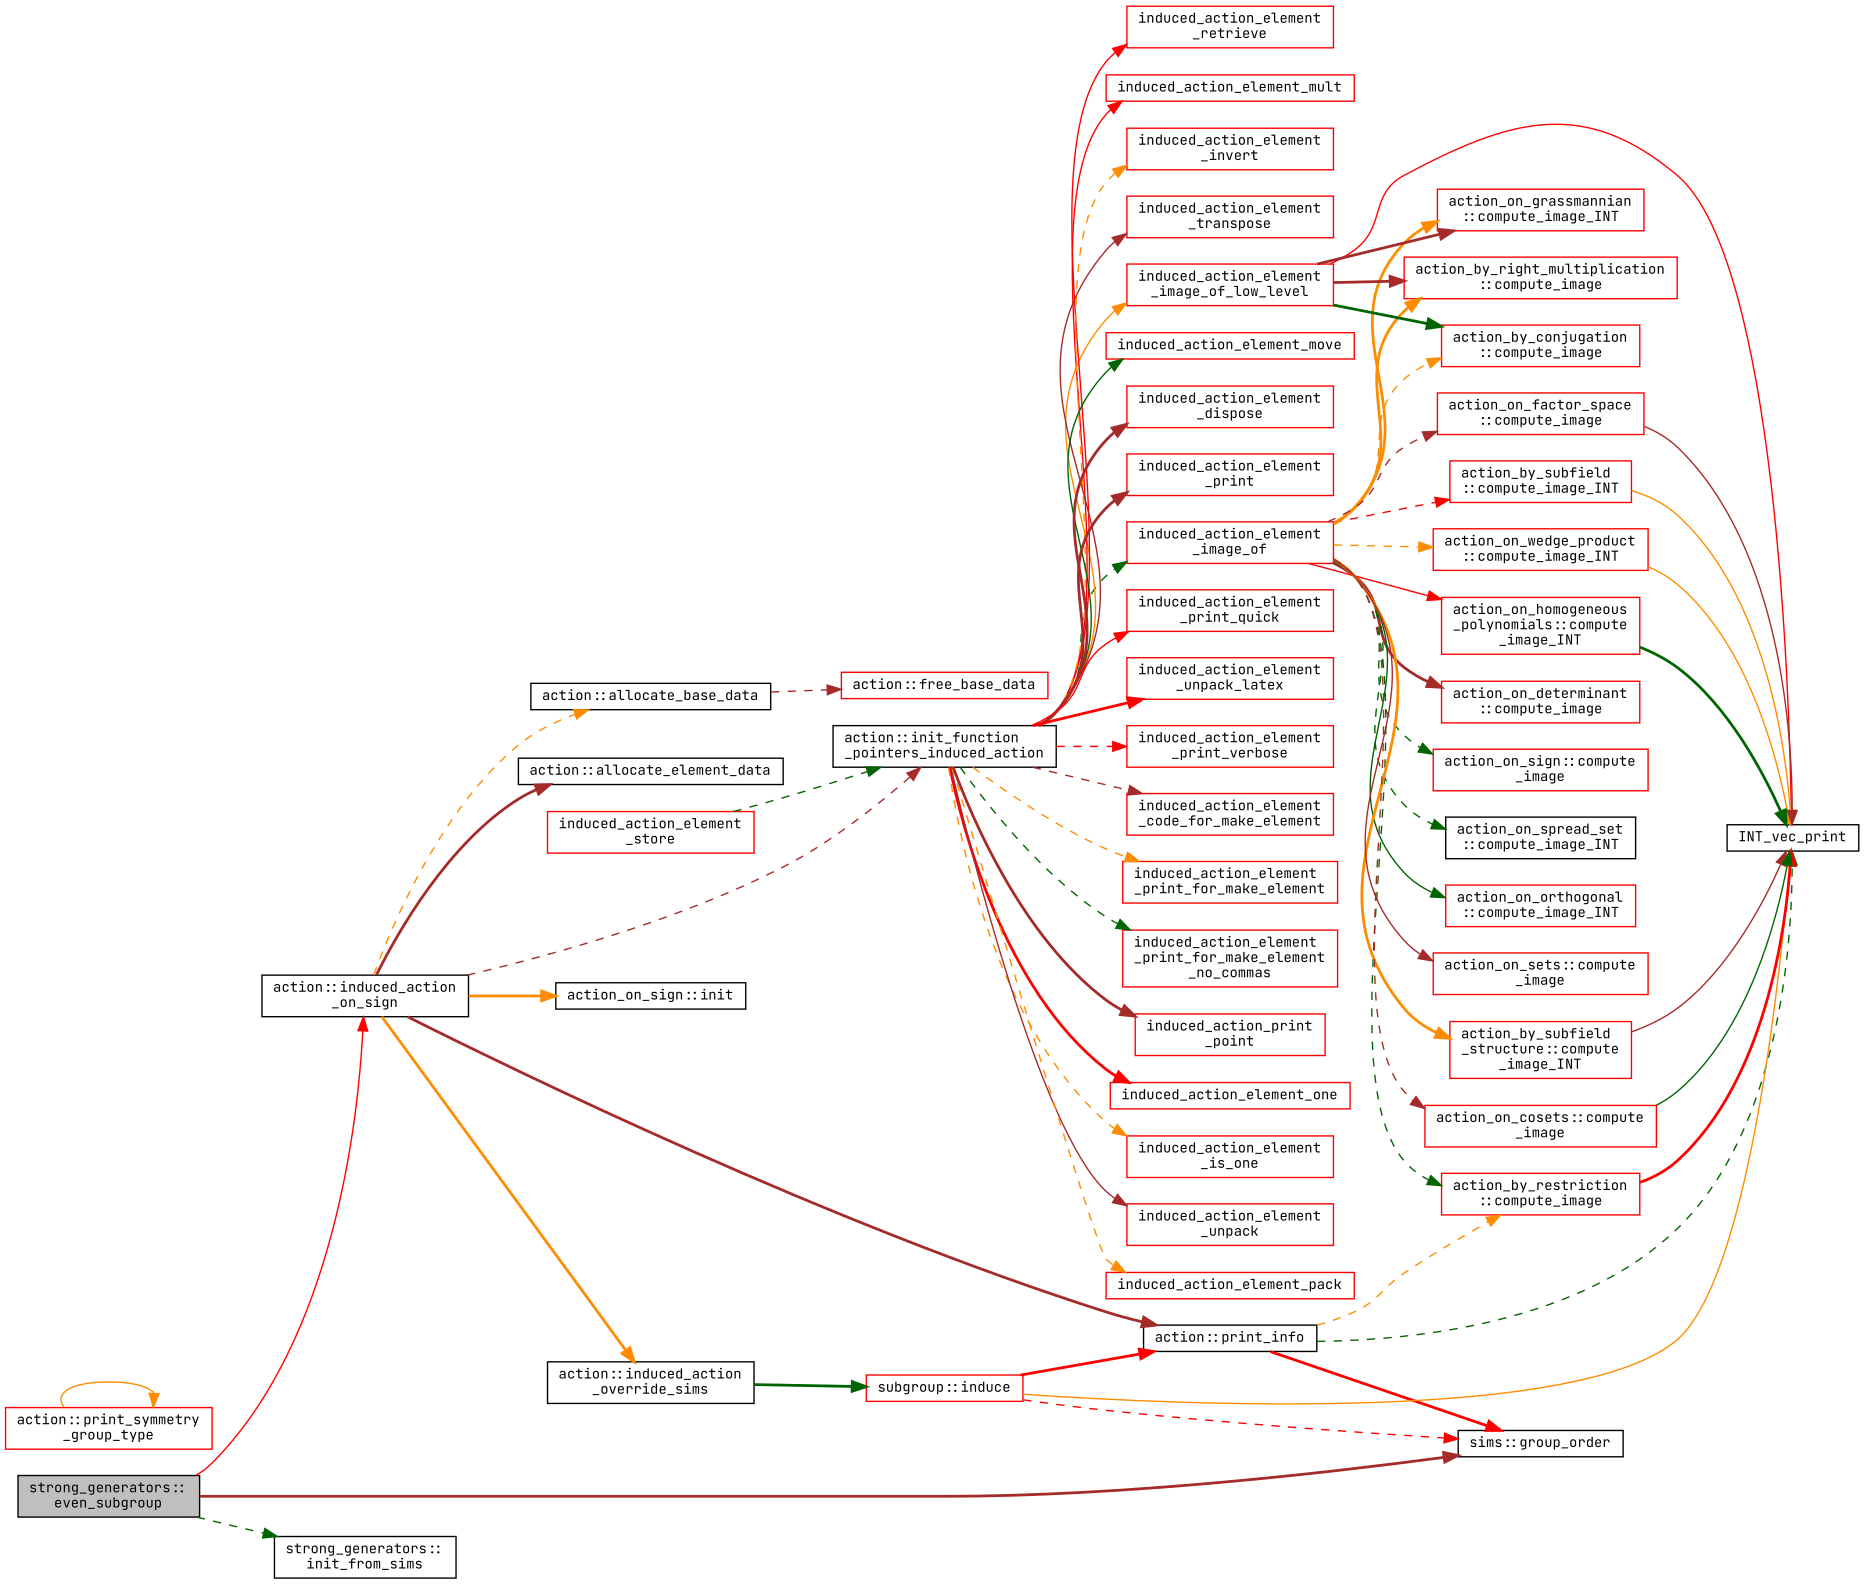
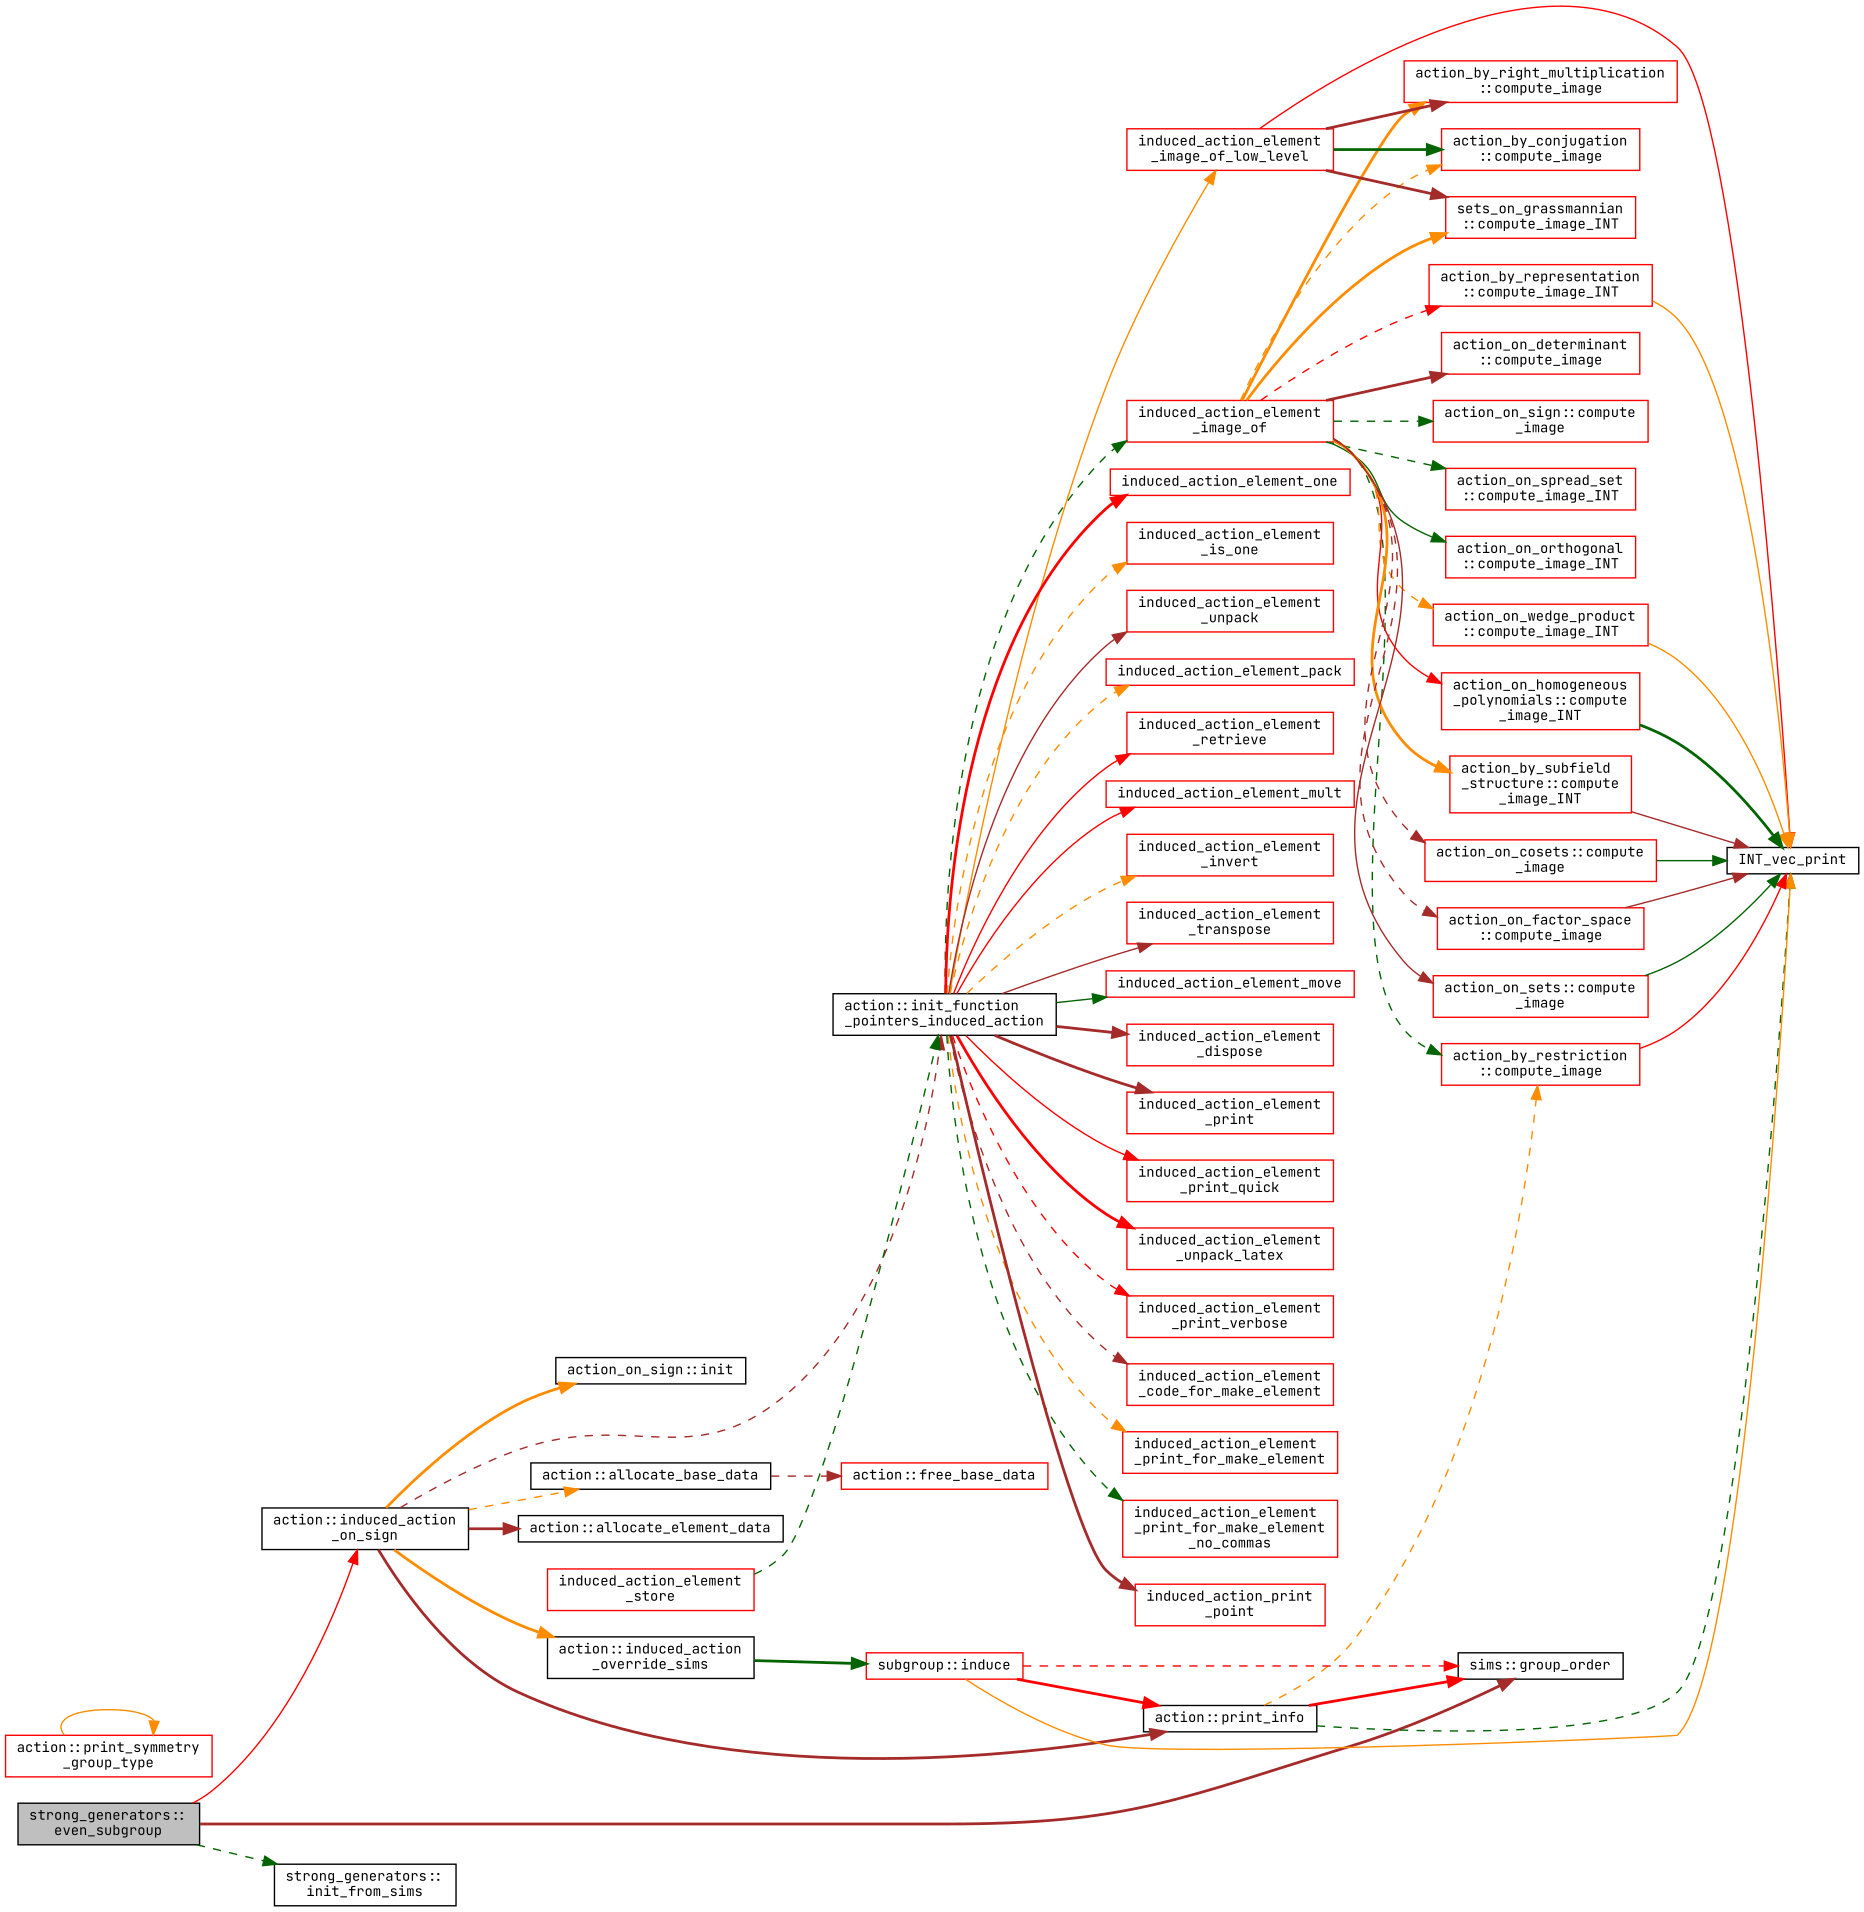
(1541, 210) -> (1541, 217)
(1541, 482) -> (1541, 285)
(1541, 838) -> (1541, 489)
none -> (1713, 938)
(1752, 1044) -> (1726, 982)
